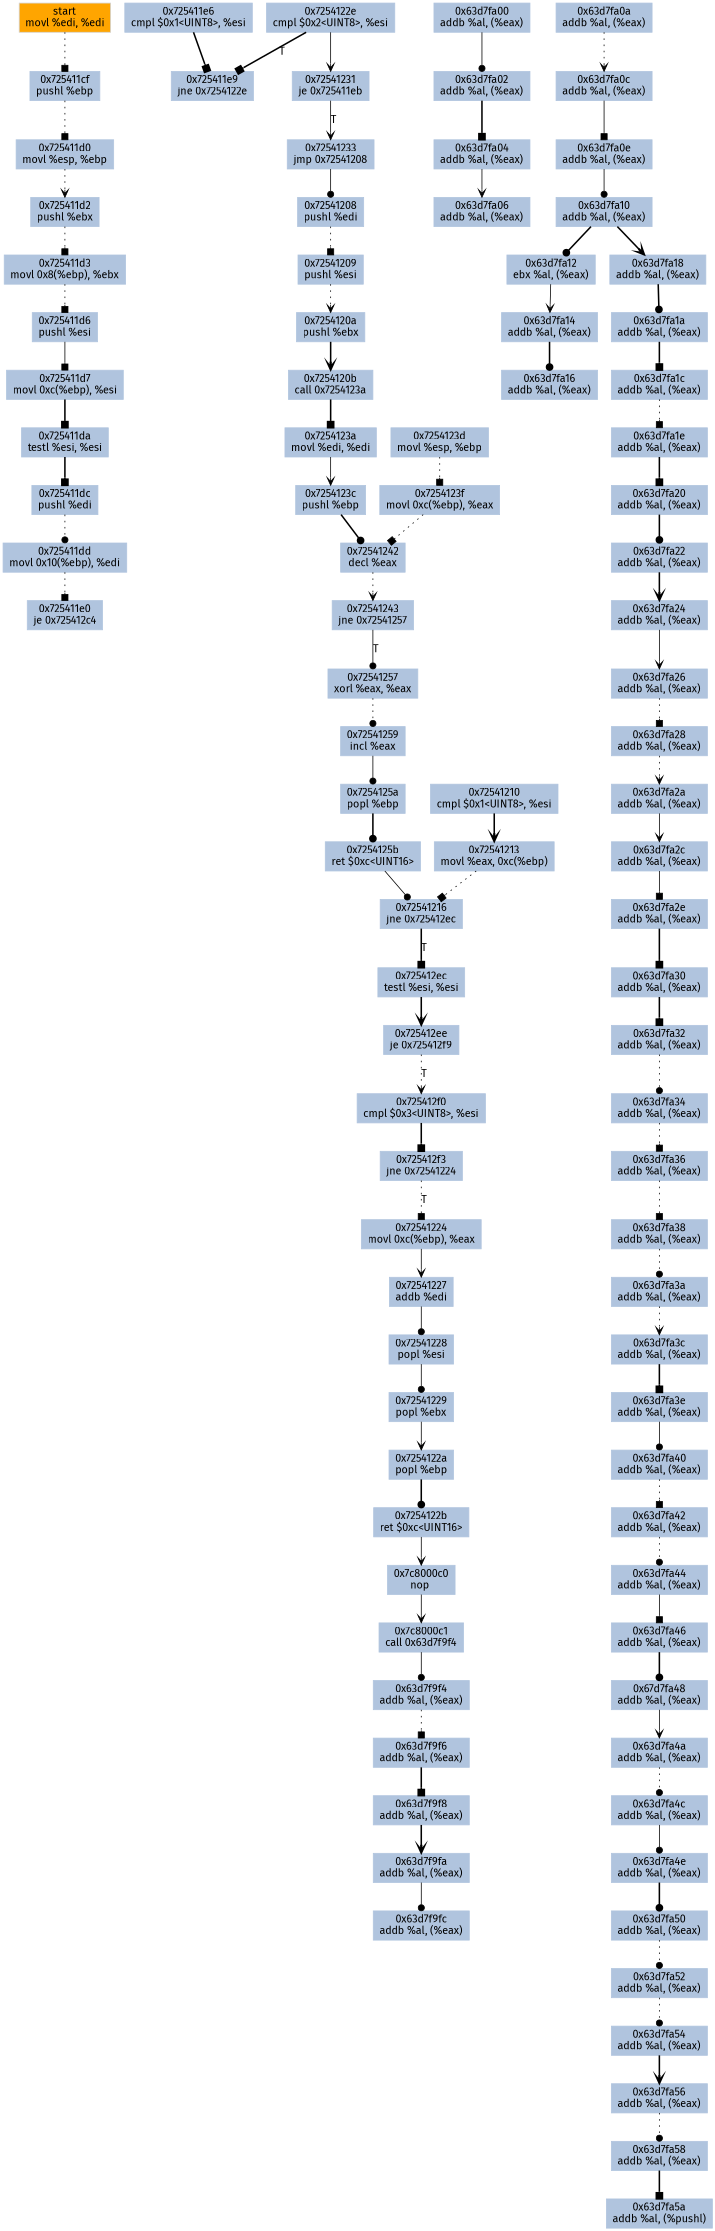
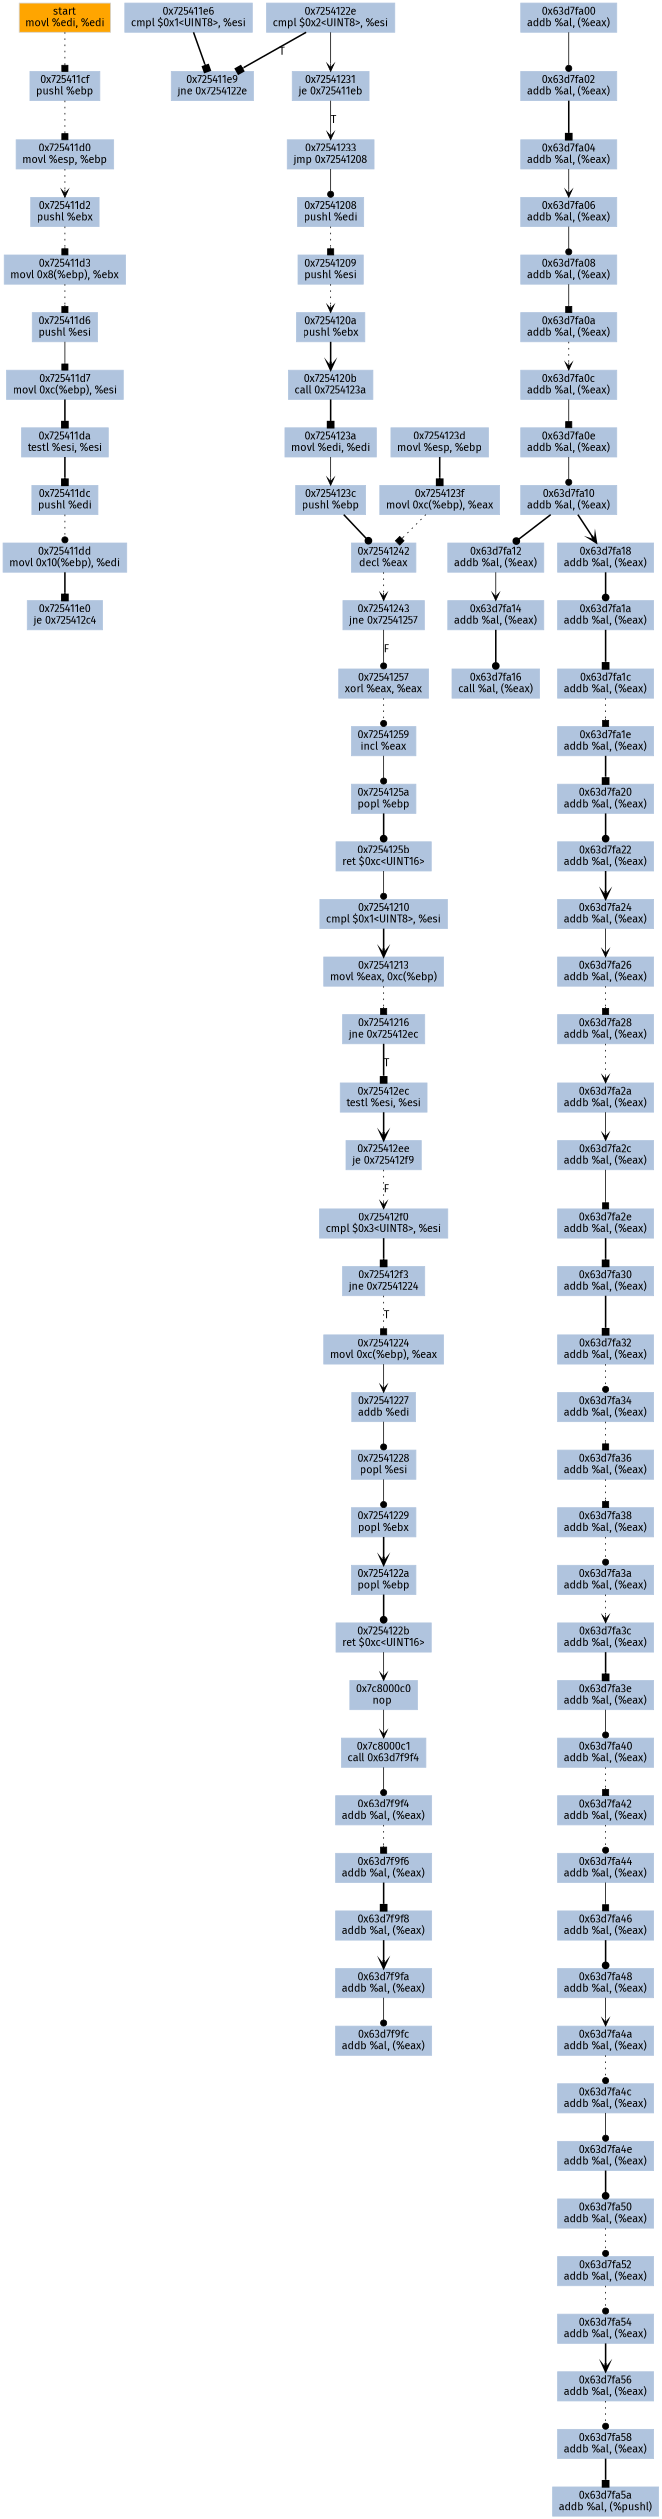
(551, 270) -> (496, 558)
none -> (569, 270)
(550, 385) -> (496, 684)
(440, 467) -> (440, 467)
(65, 582) -> (65, 582)
(376, 649) -> (386, 649)
(395, 883) -> (384, 882)
(424, 1074) -> (386, 1189)
(421, 1432) -> (384, 1547)
(659, 1695) -> (606, 1983)
